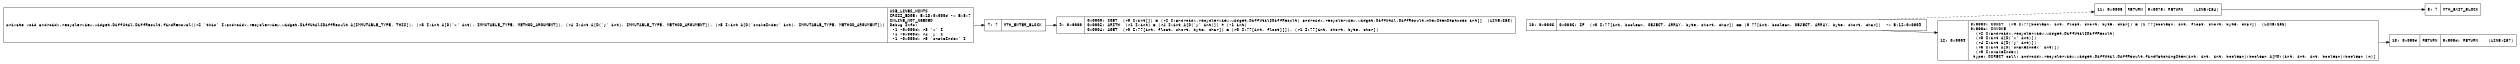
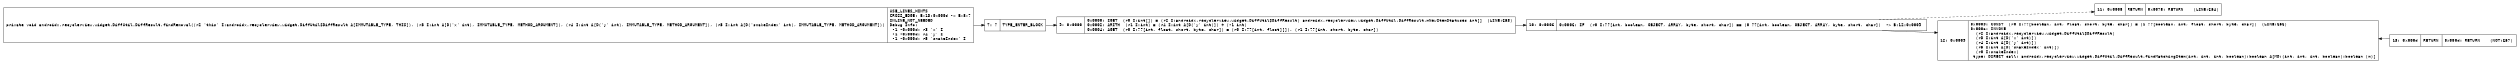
(2453, 10) -> none
(1023, 25) -> (1023, 25)
none -> (1519, 25)
(2478, 40) -> (2479, 40)
(2383, 42) -> (2386, 39)
